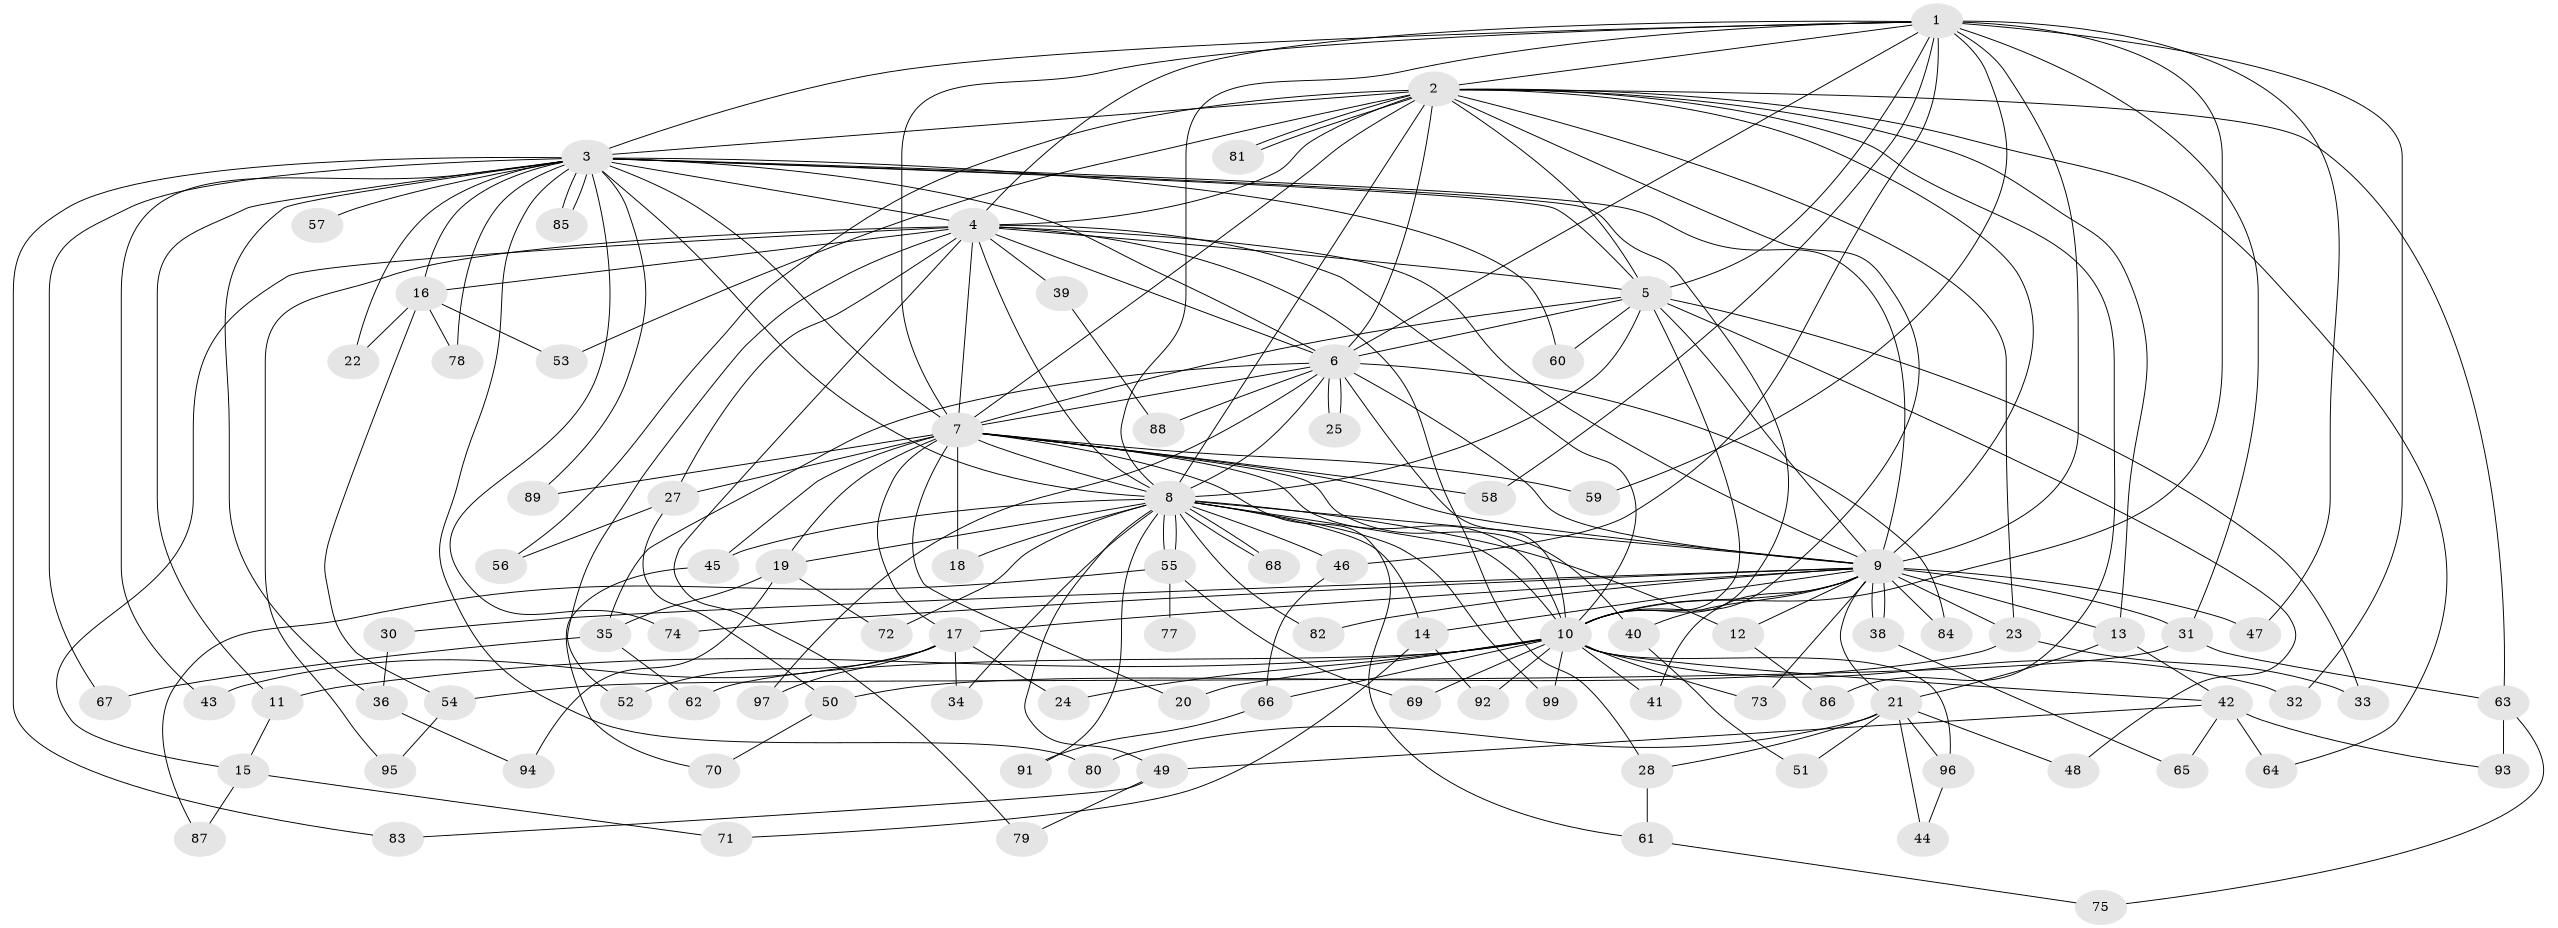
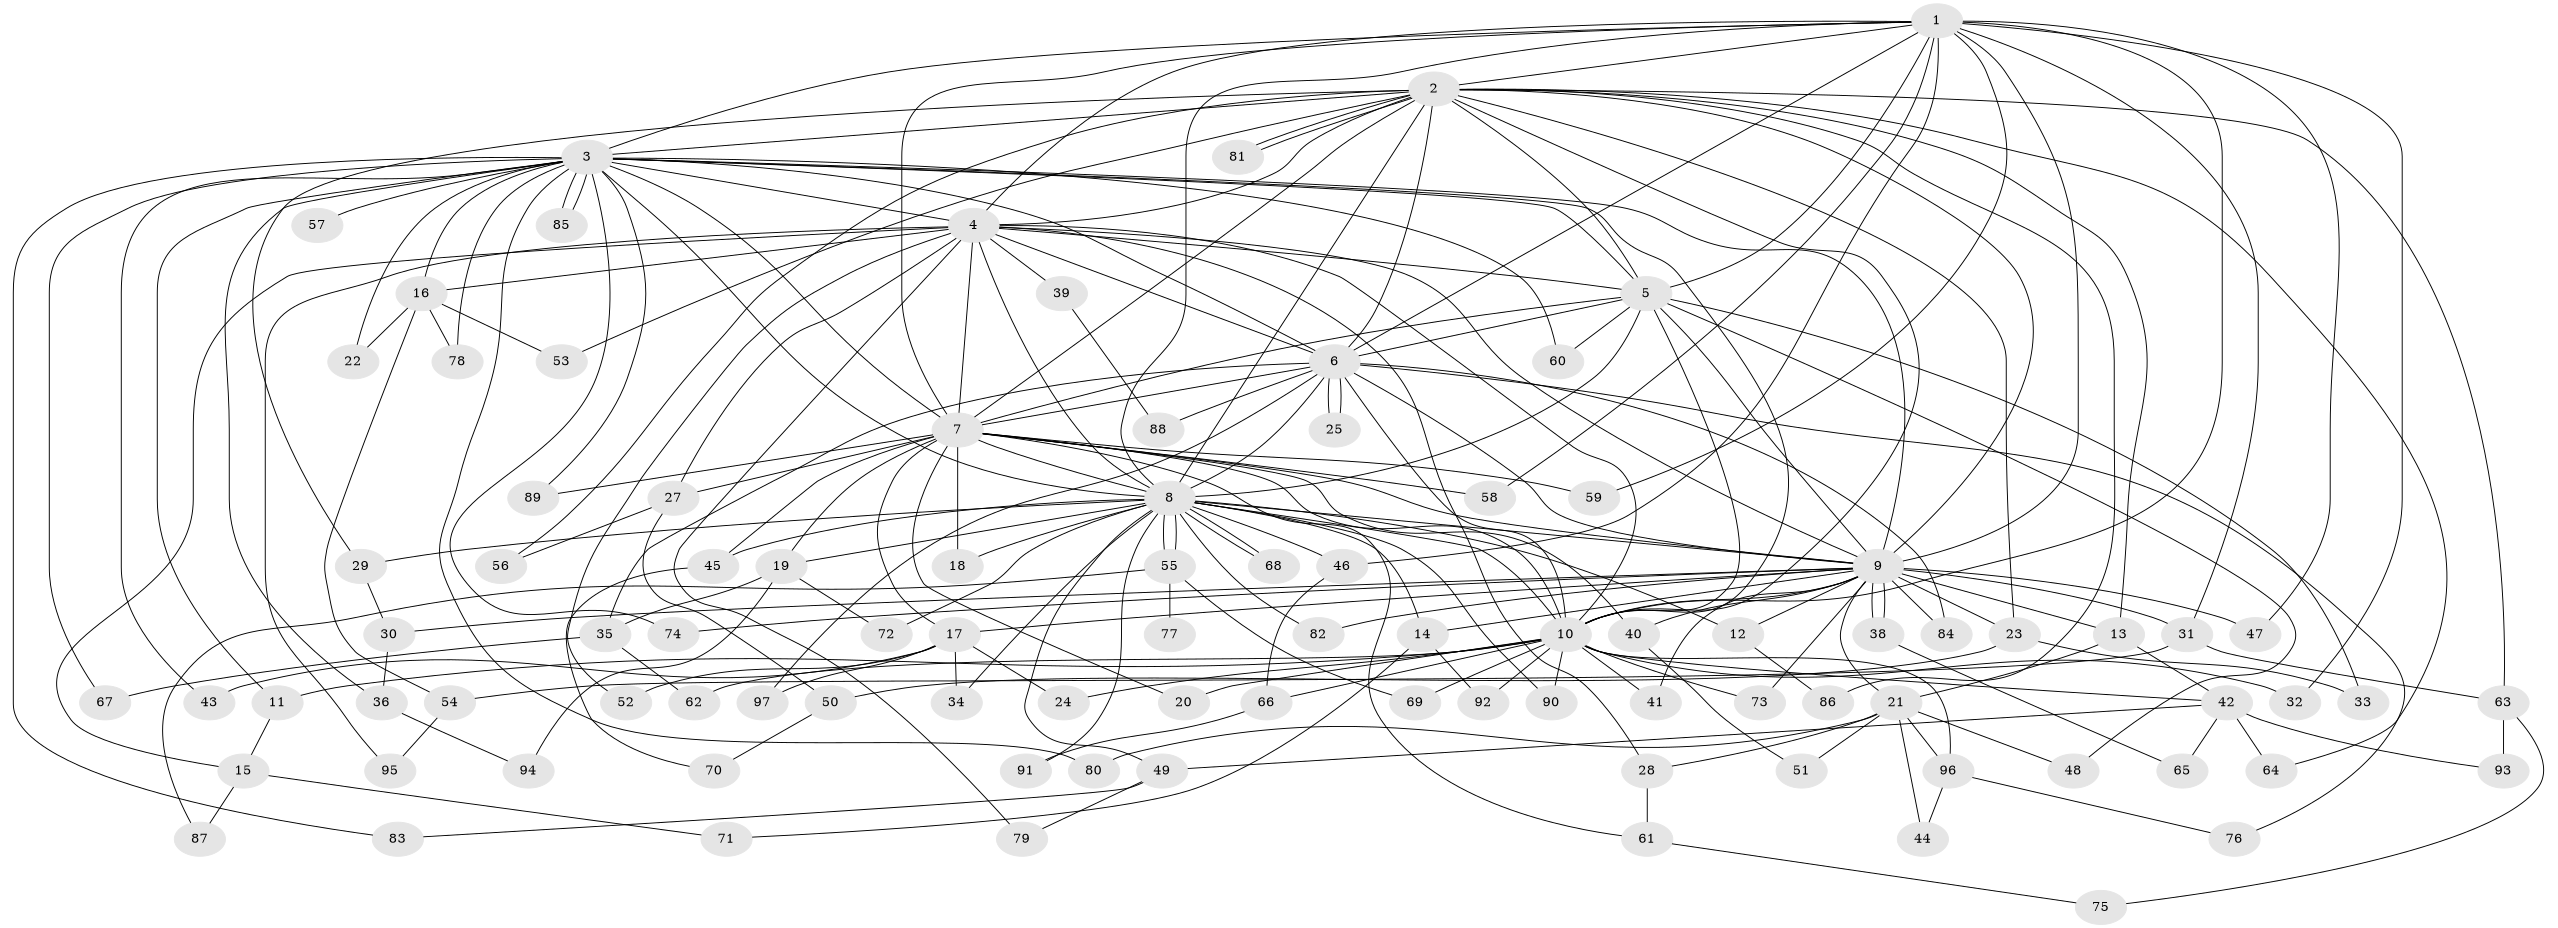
none -> (361, 566)
(1552, 703) -> (1552, 703)
none -> (2234, 839)
